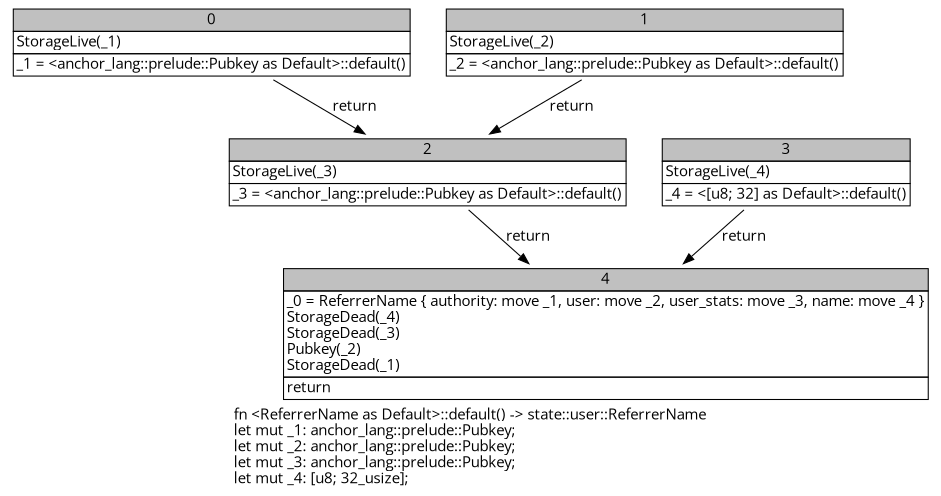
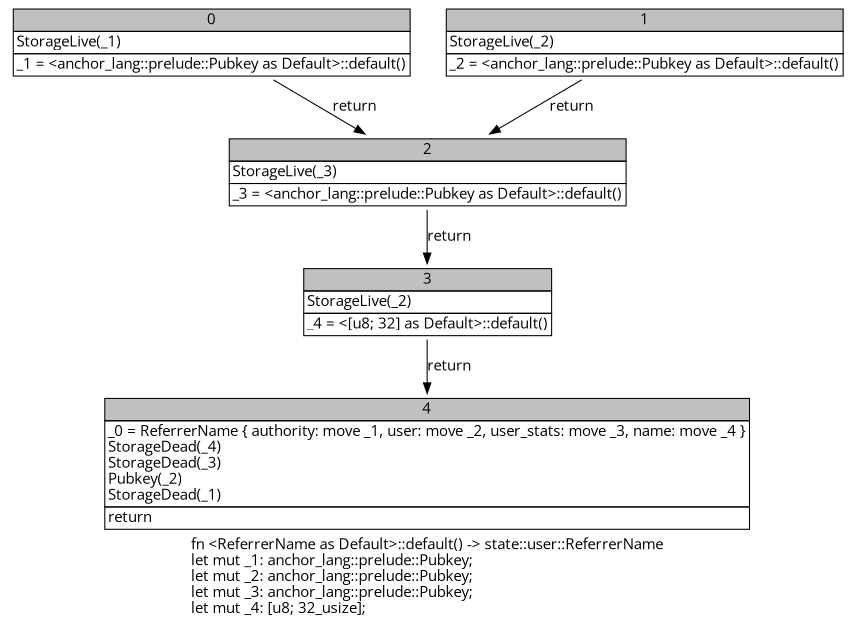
(718, 172) -> (360, 302)
(495, 233) -> (427, 231)
